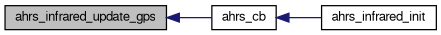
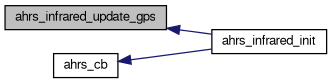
(196, 18) -> (196, 32)
